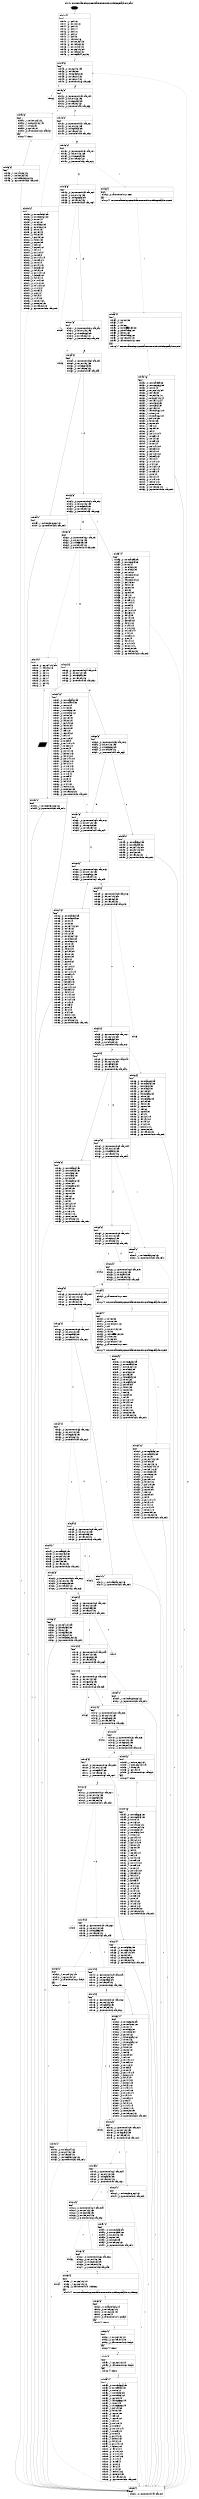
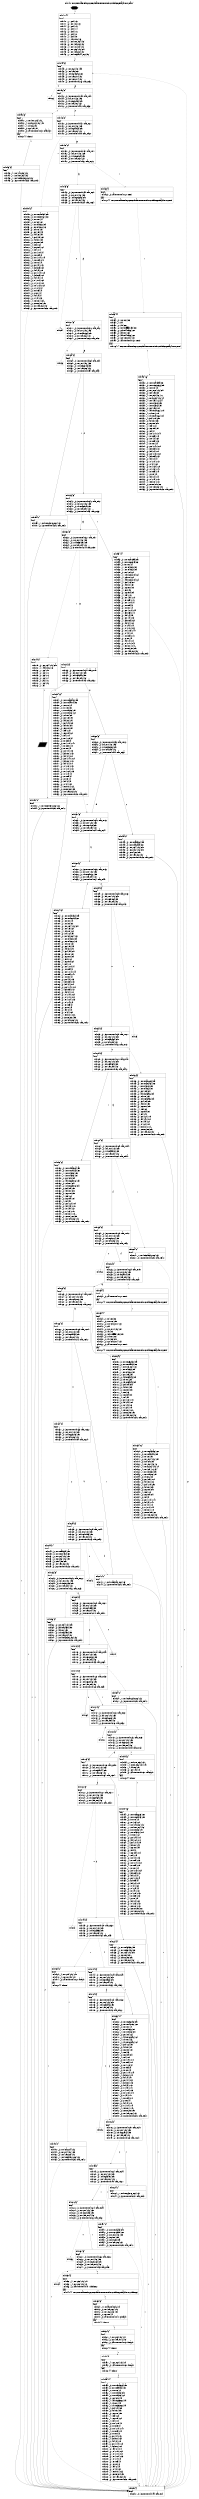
(83, 1556) -> (98, 1559)
